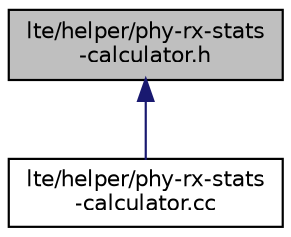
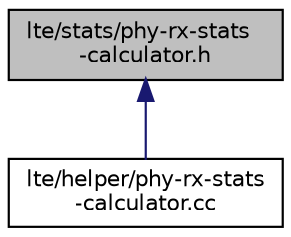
(146, 45) -> (146, 45)
